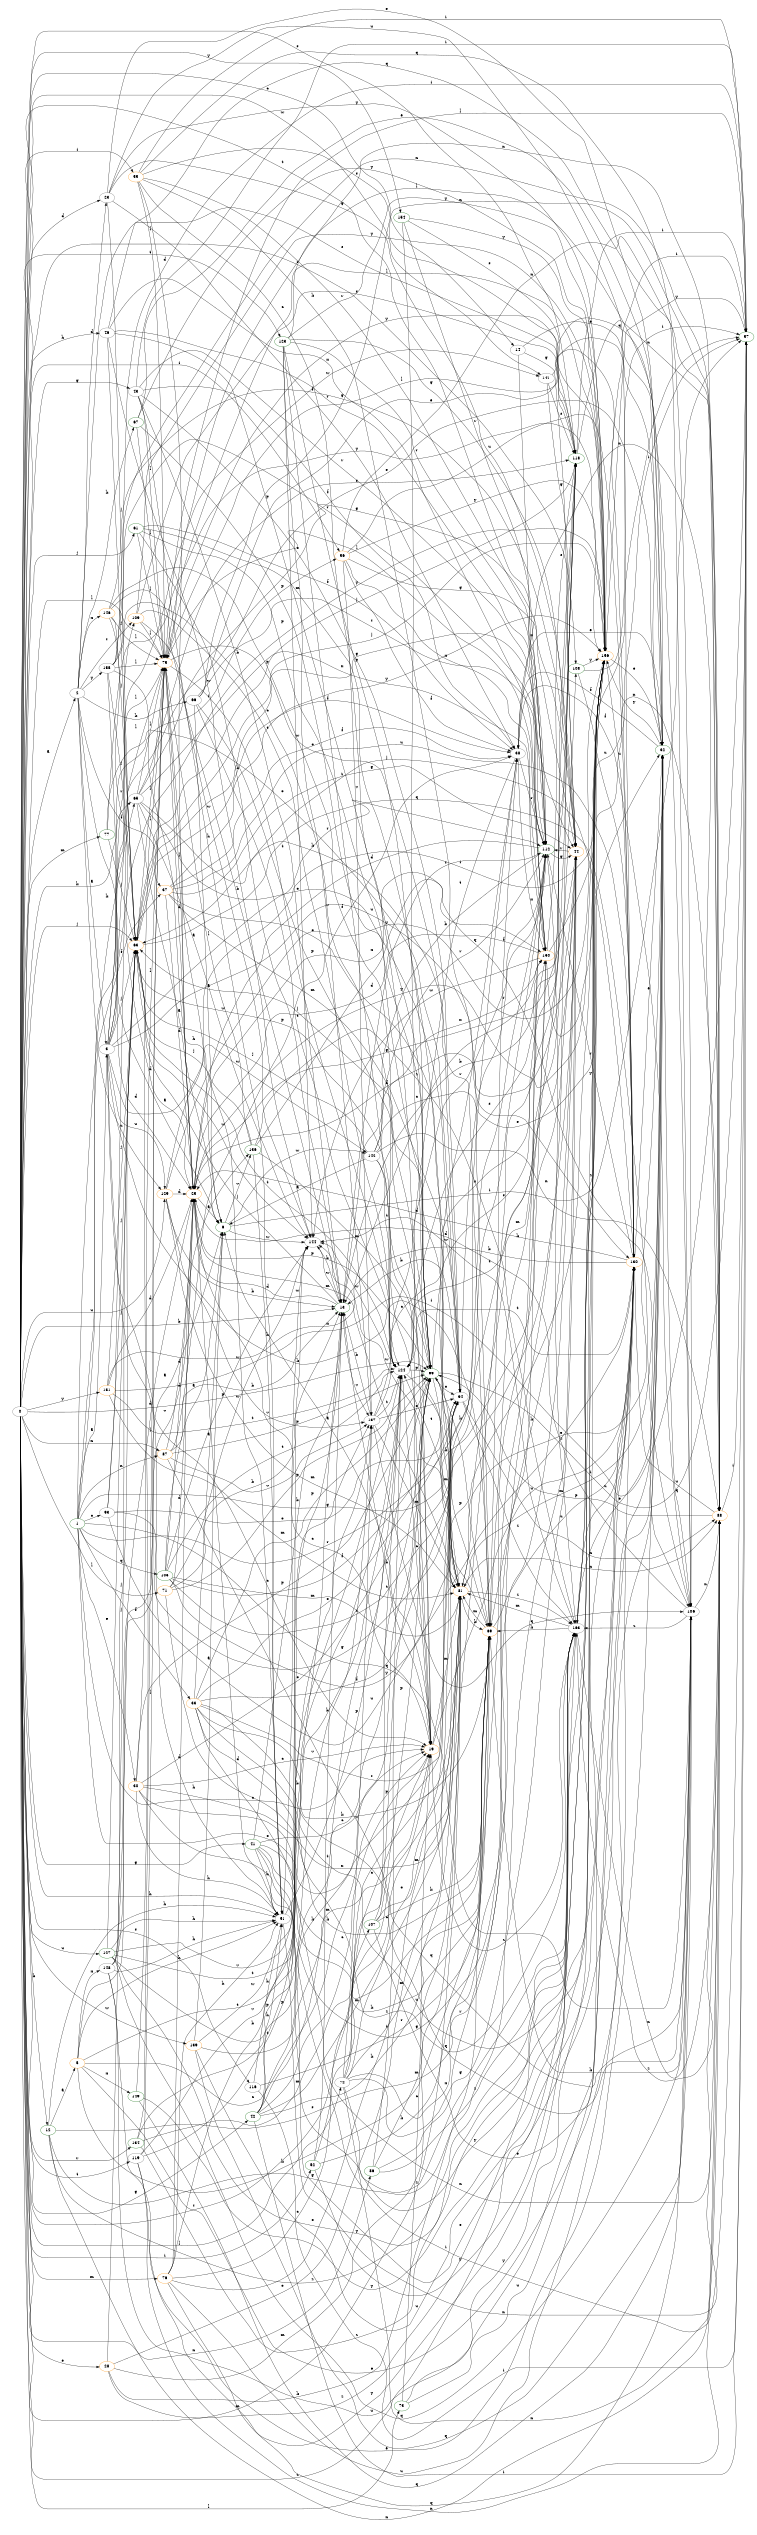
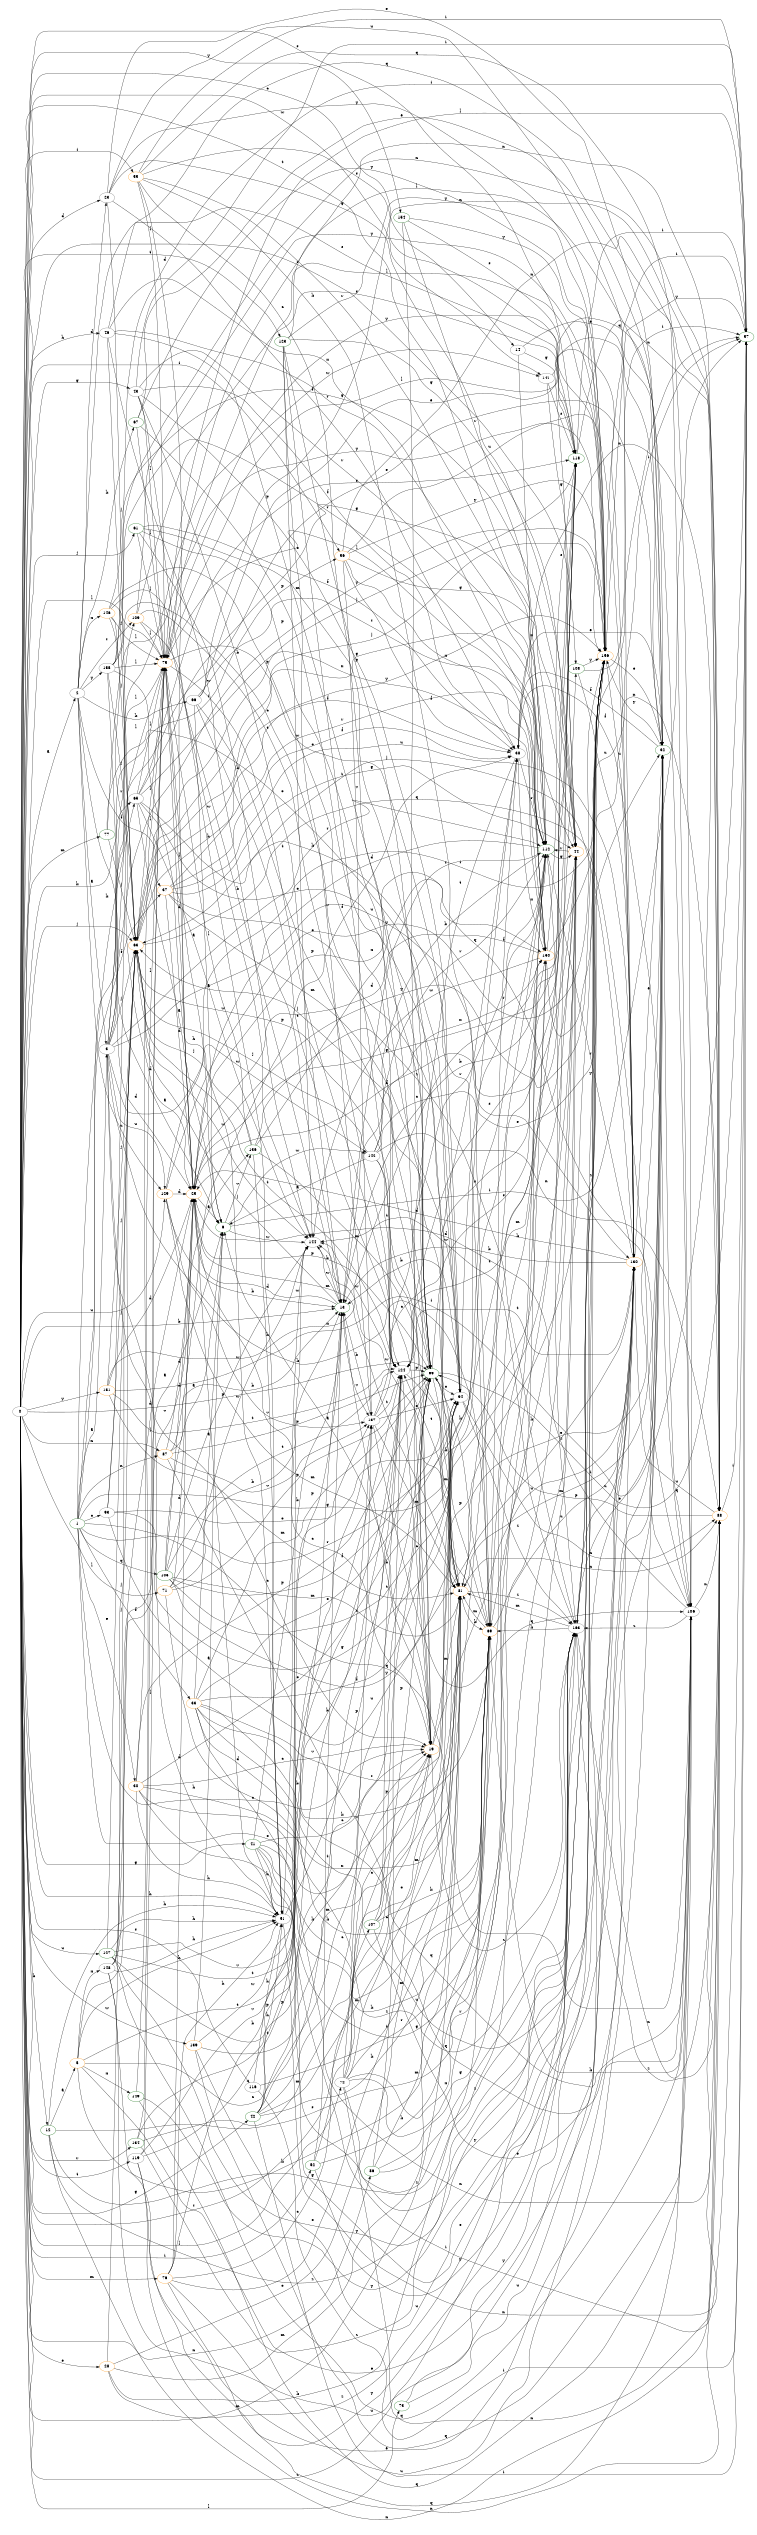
(474, 544) -> (347, 723)
(419, 2095) -> none
